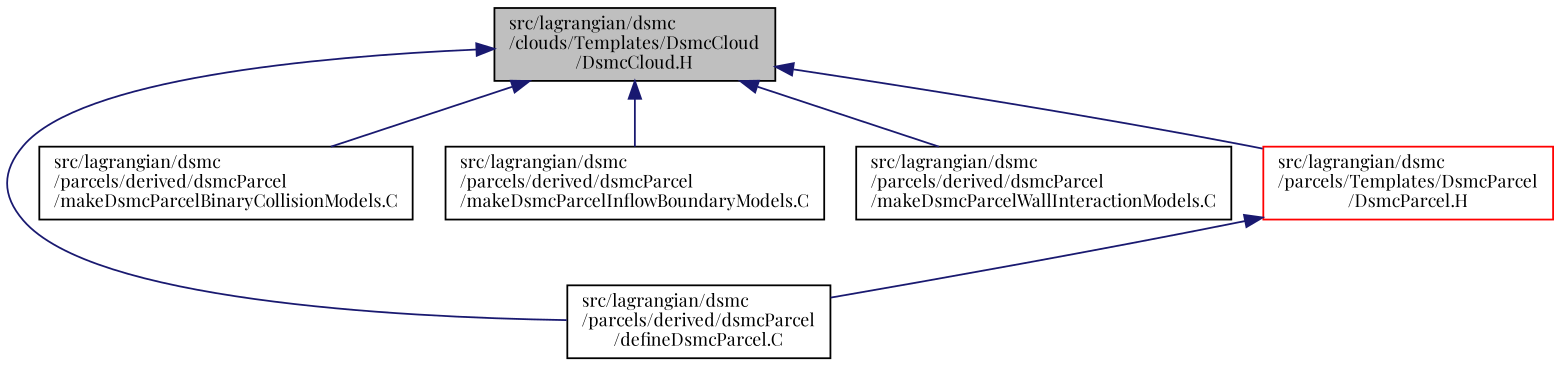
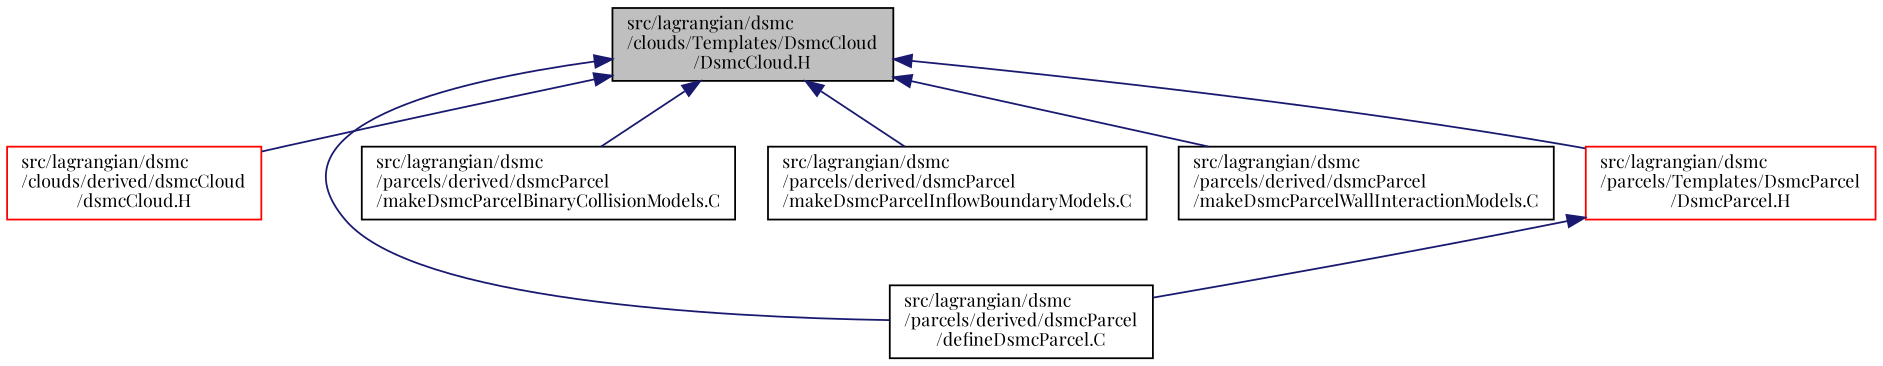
none -> (134, 183)
